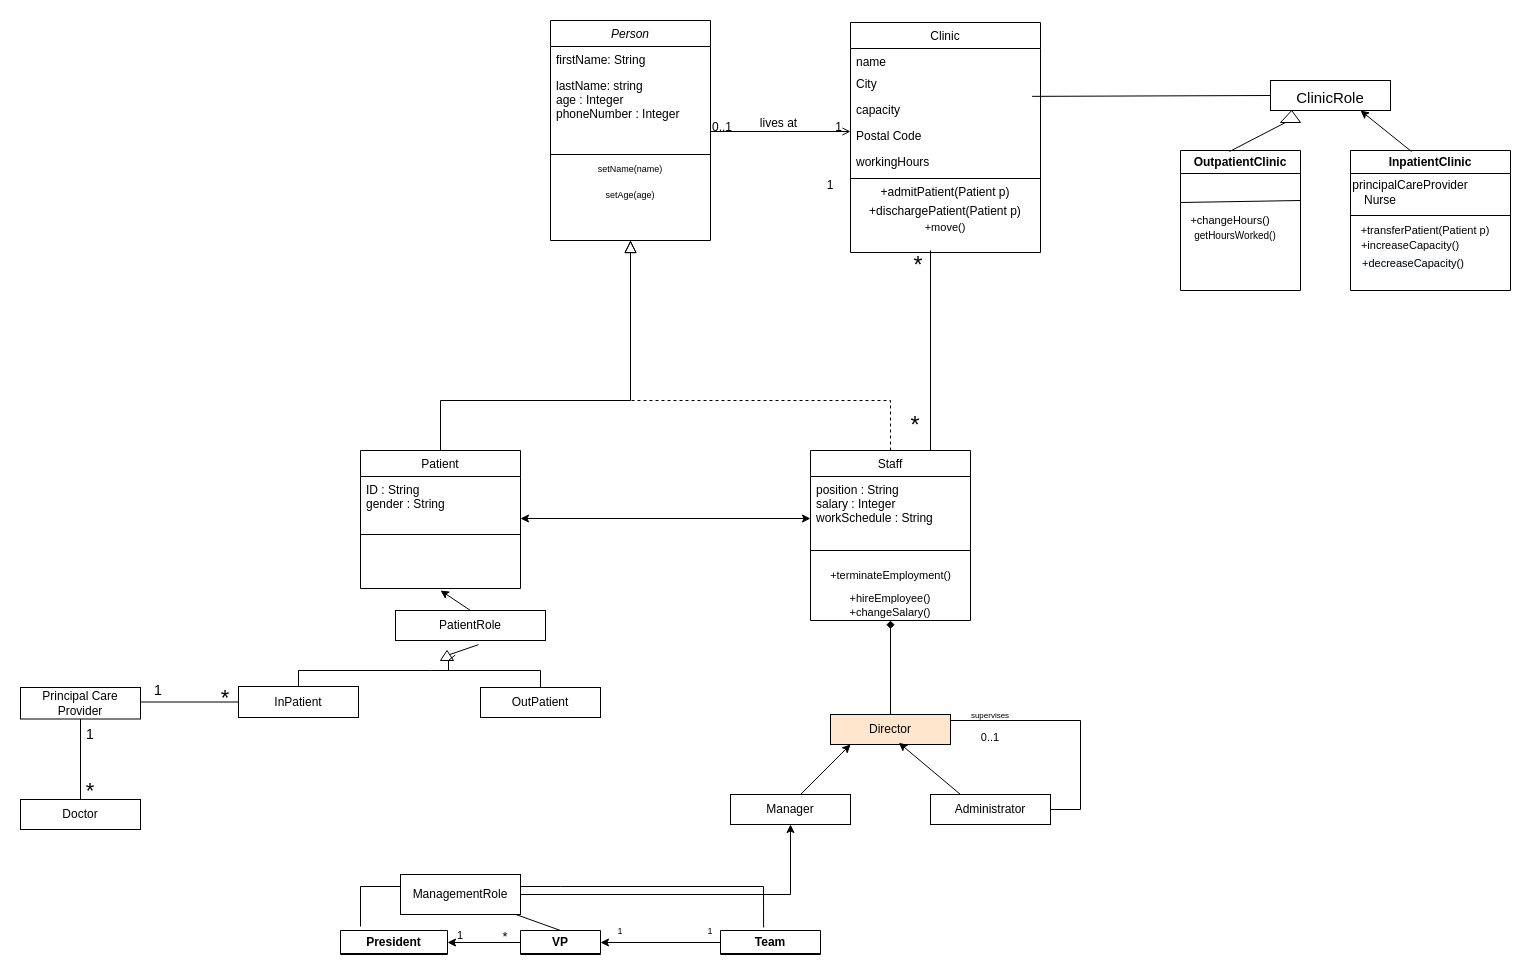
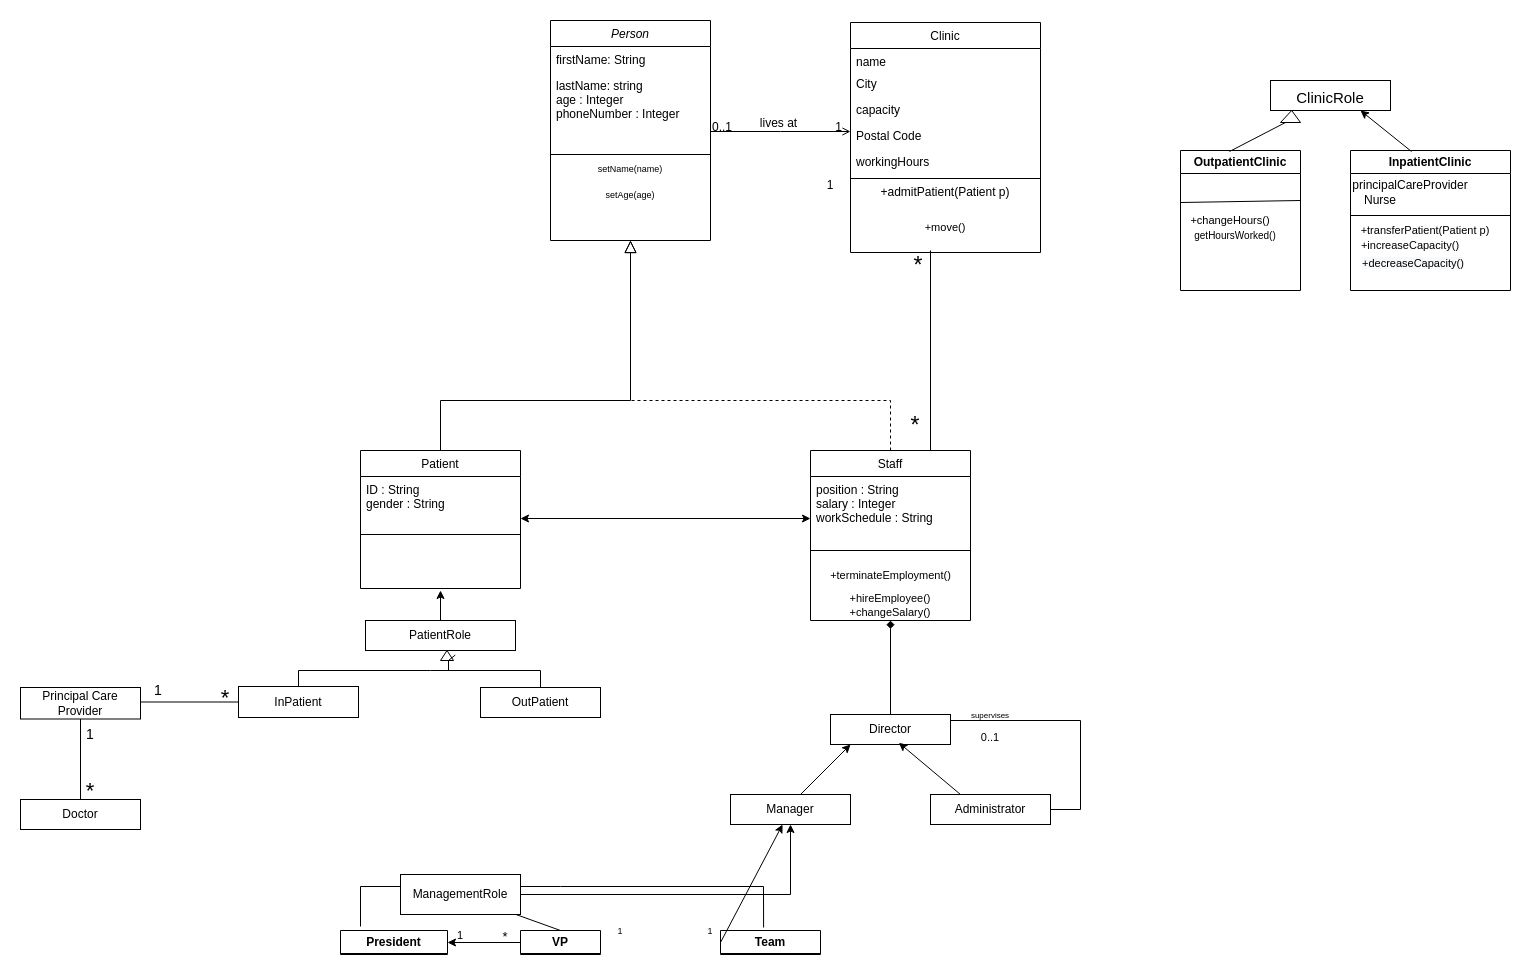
(1151, 96) -> none
(946, 212) -> none
(471, 626) -> (441, 636)
(891, 730) -> (891, 730)
(664, 943) -> (749, 888)
